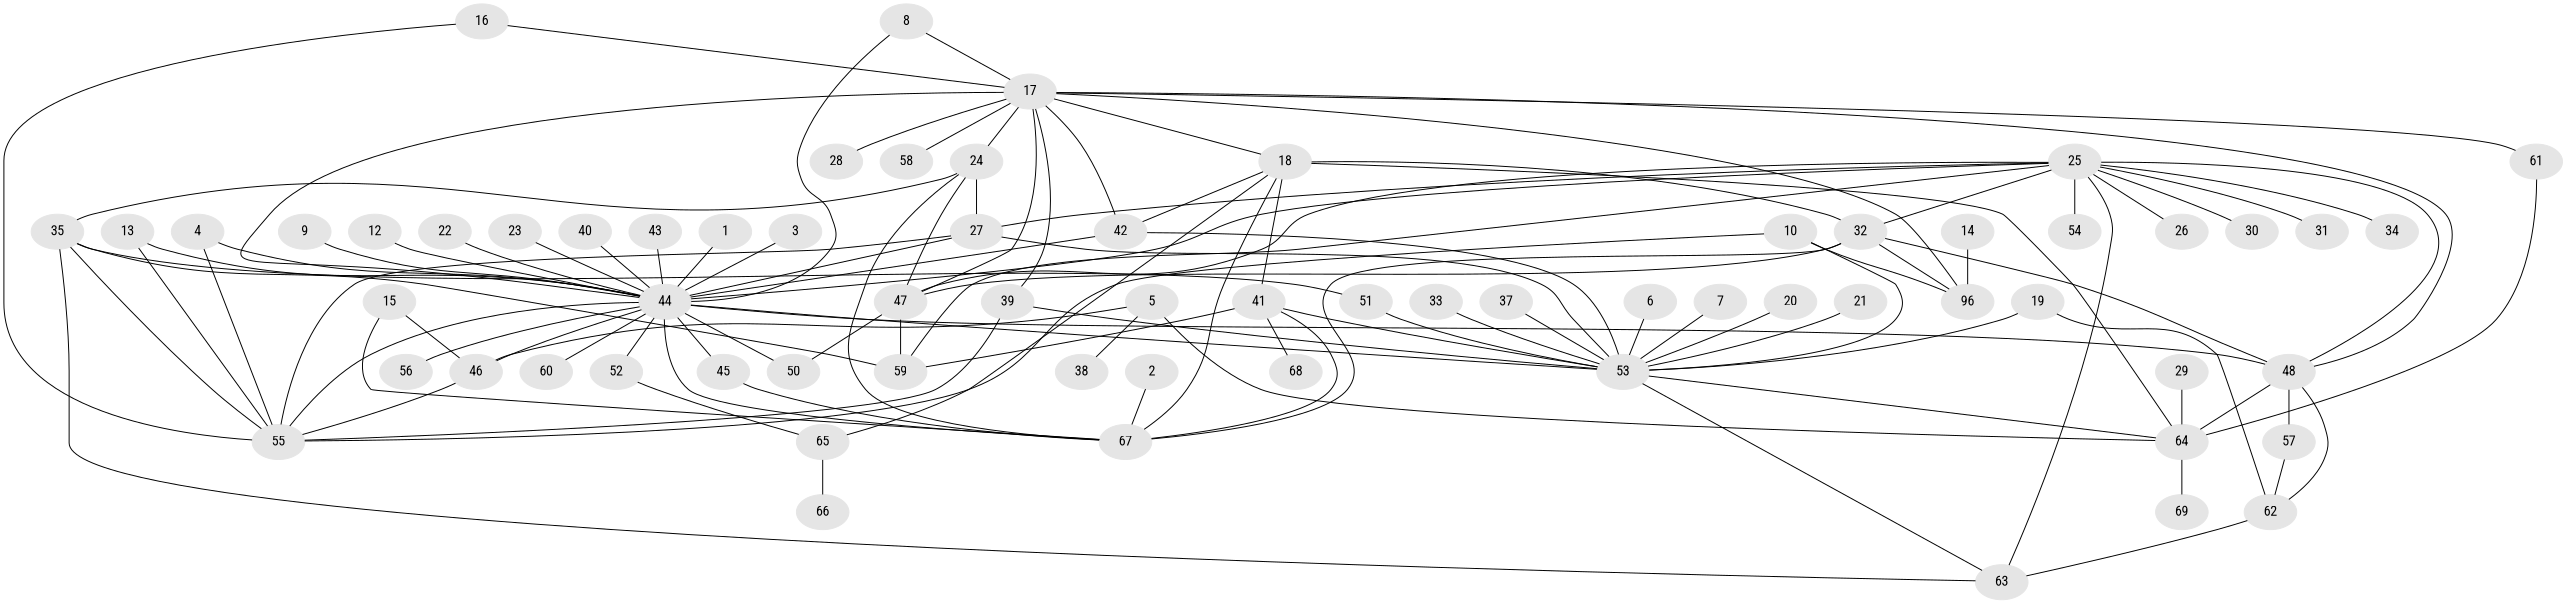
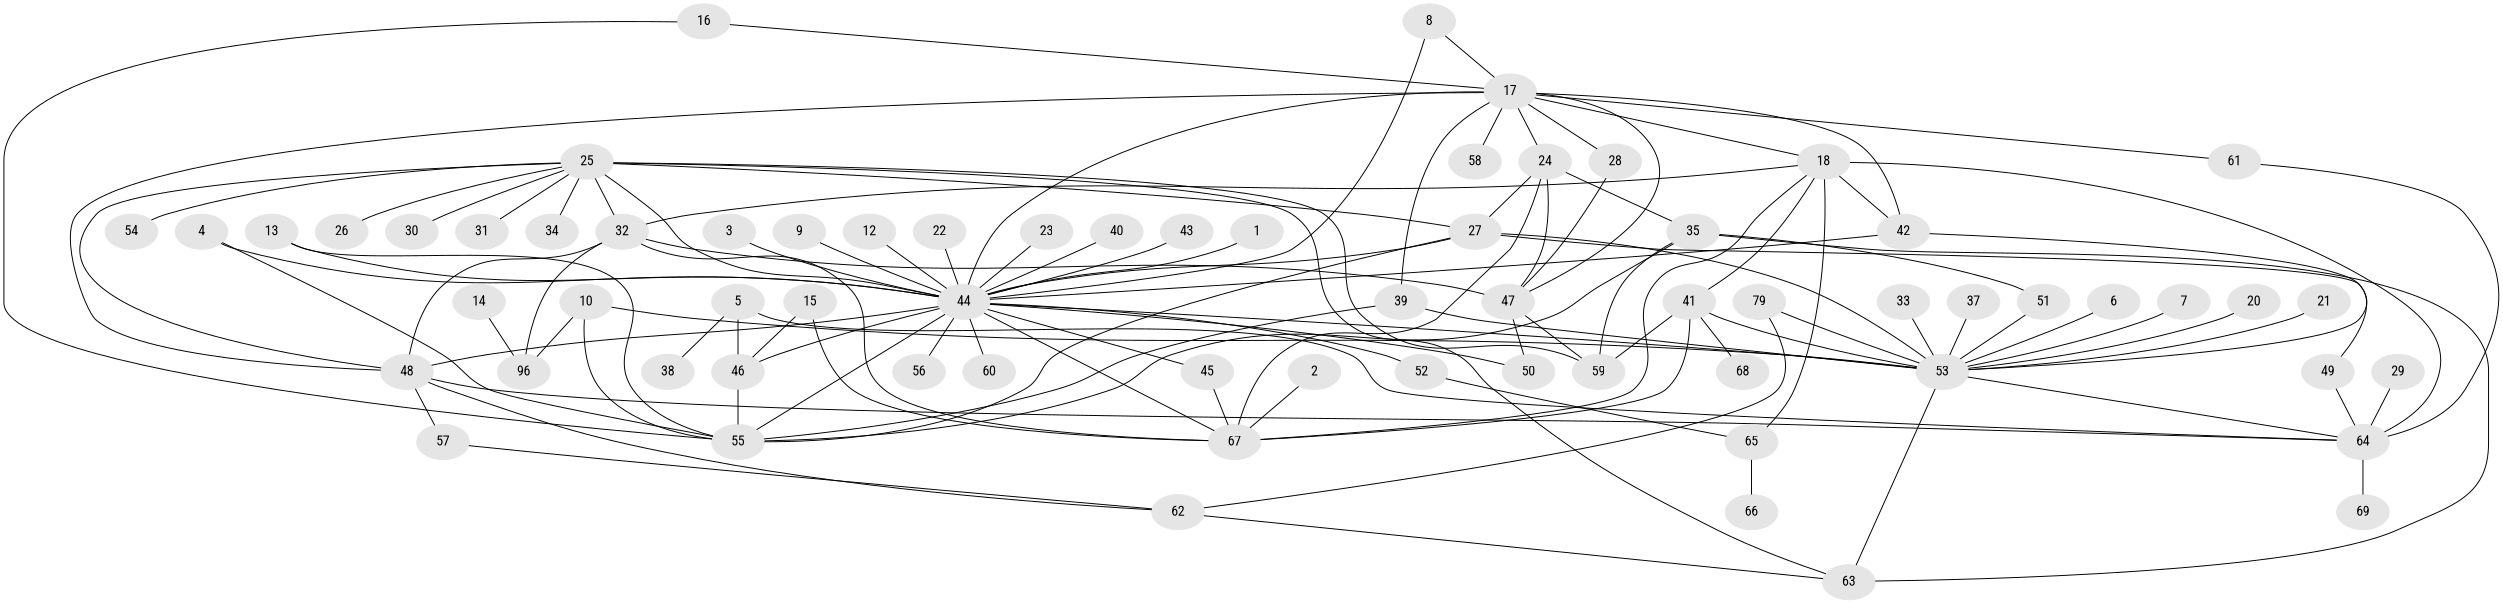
(1528, 132) -> none
(1306, 215) -> (1570, 233)
(2038, 302) -> (1759, 302)
none -> (2328, 372)
